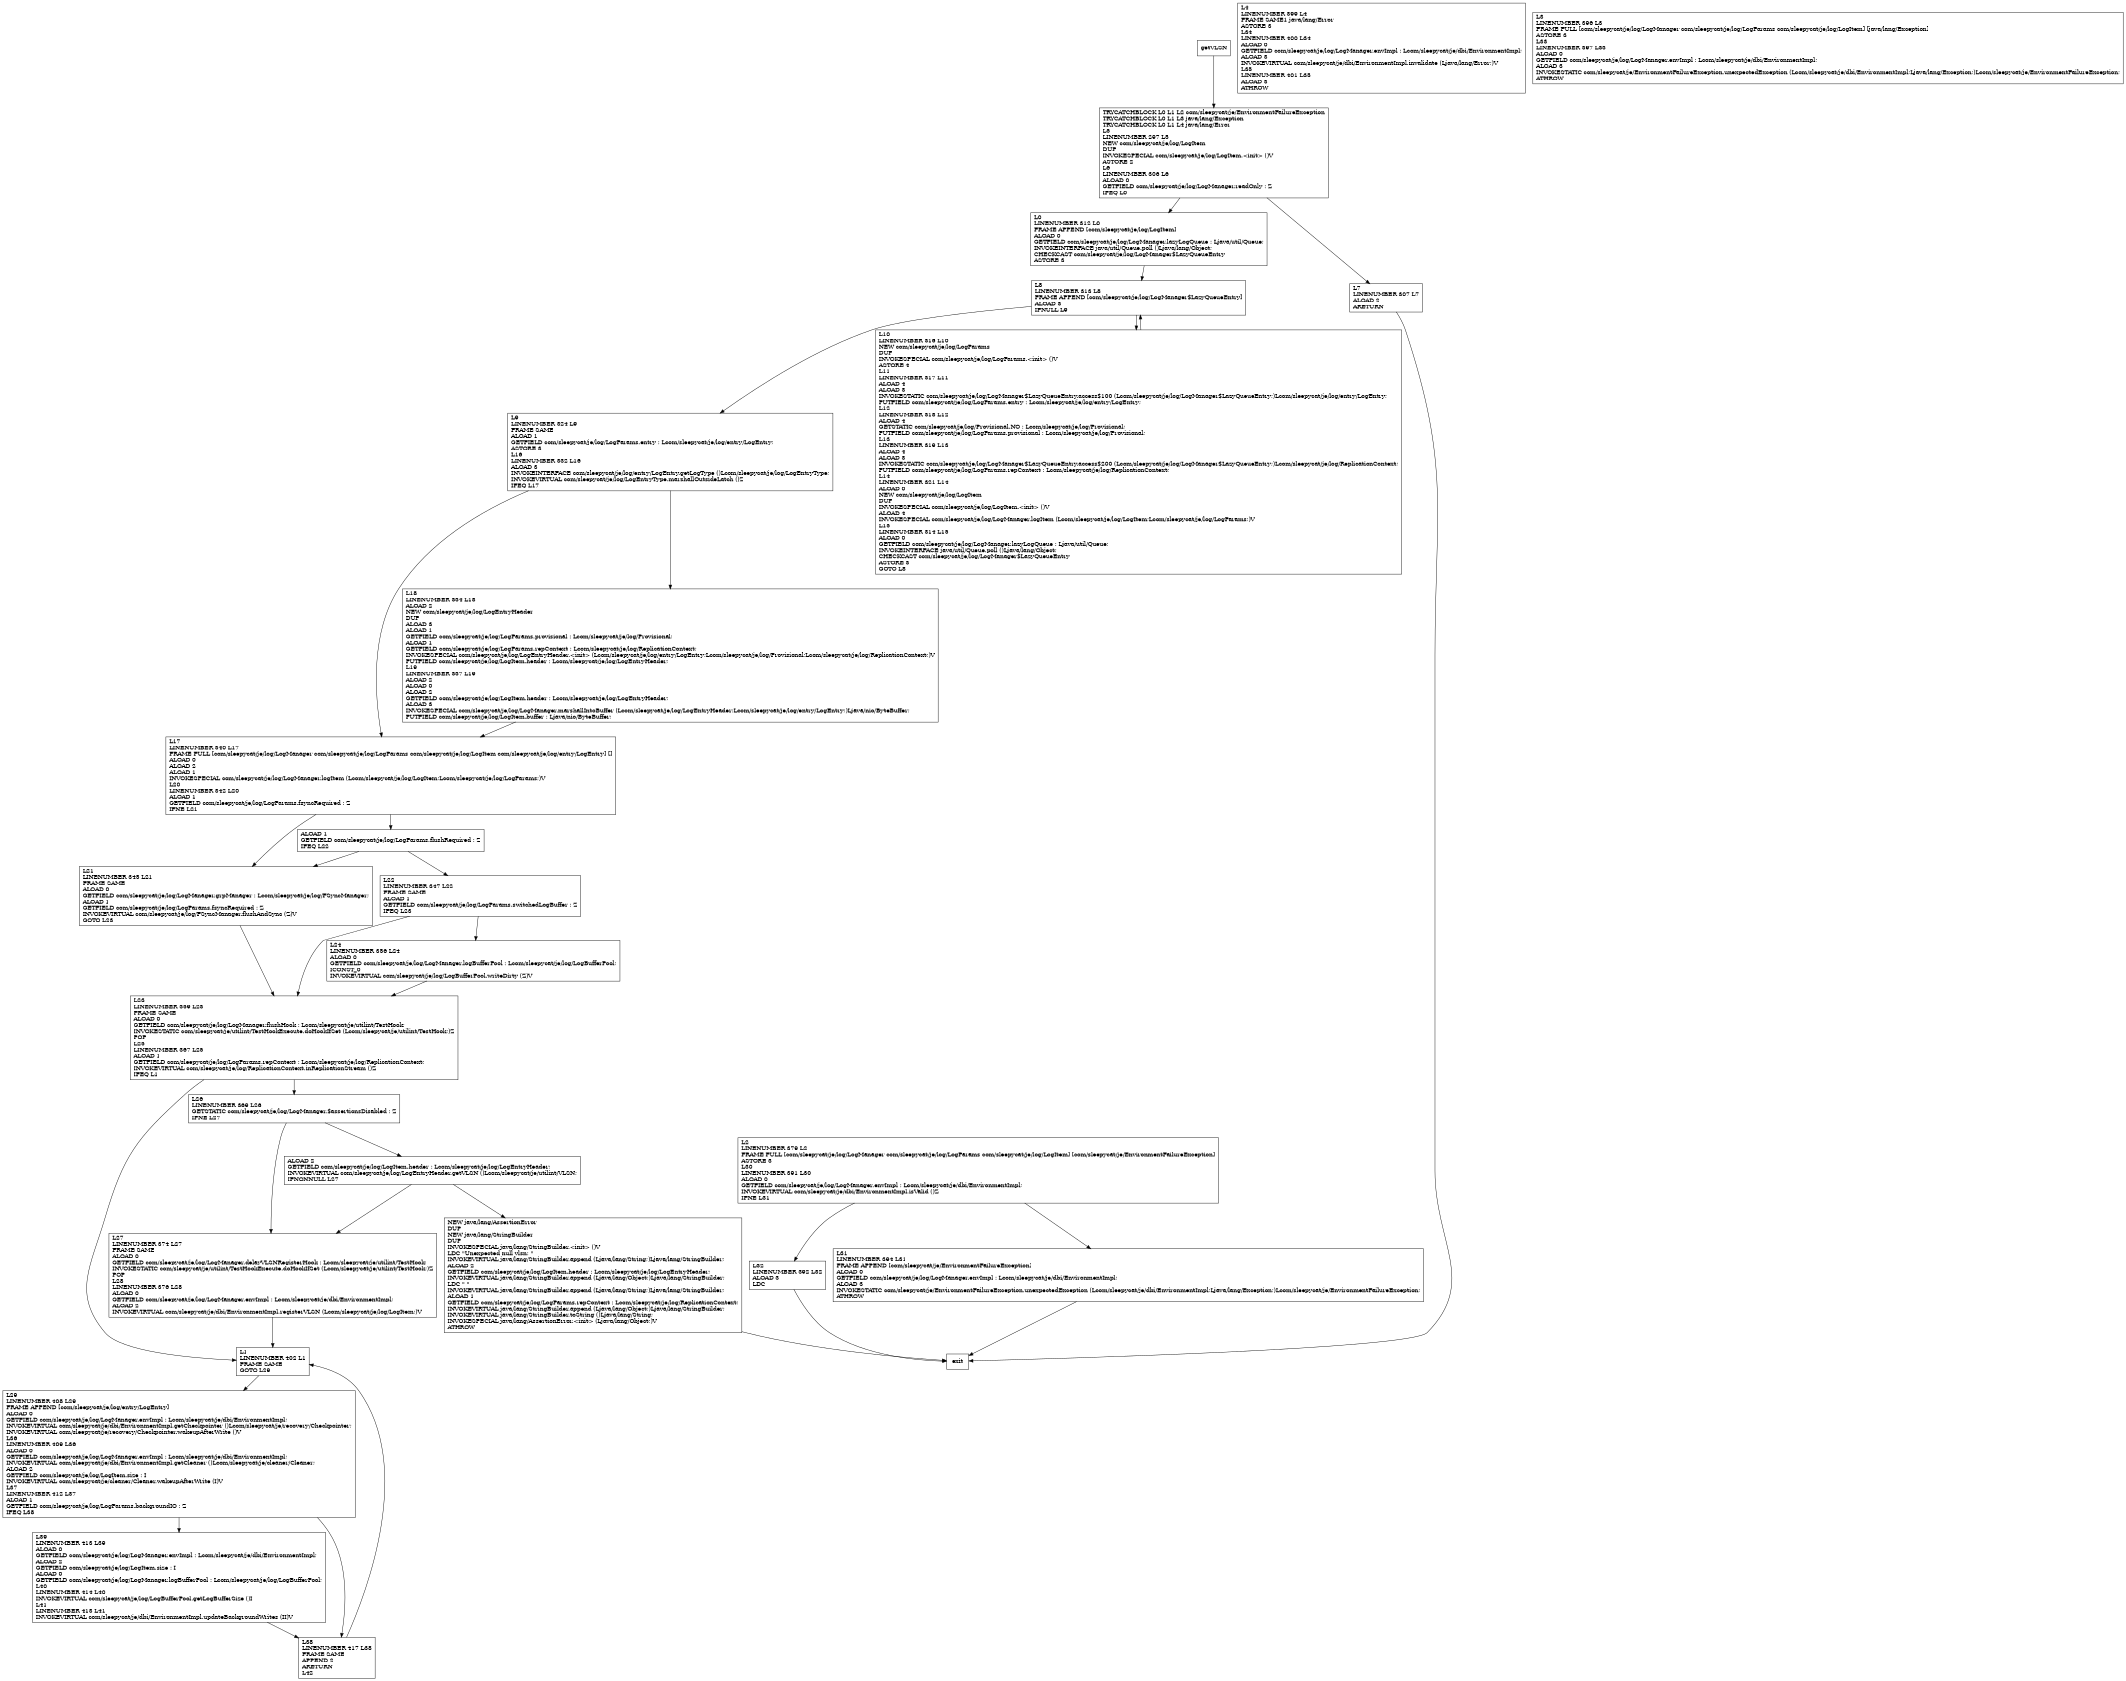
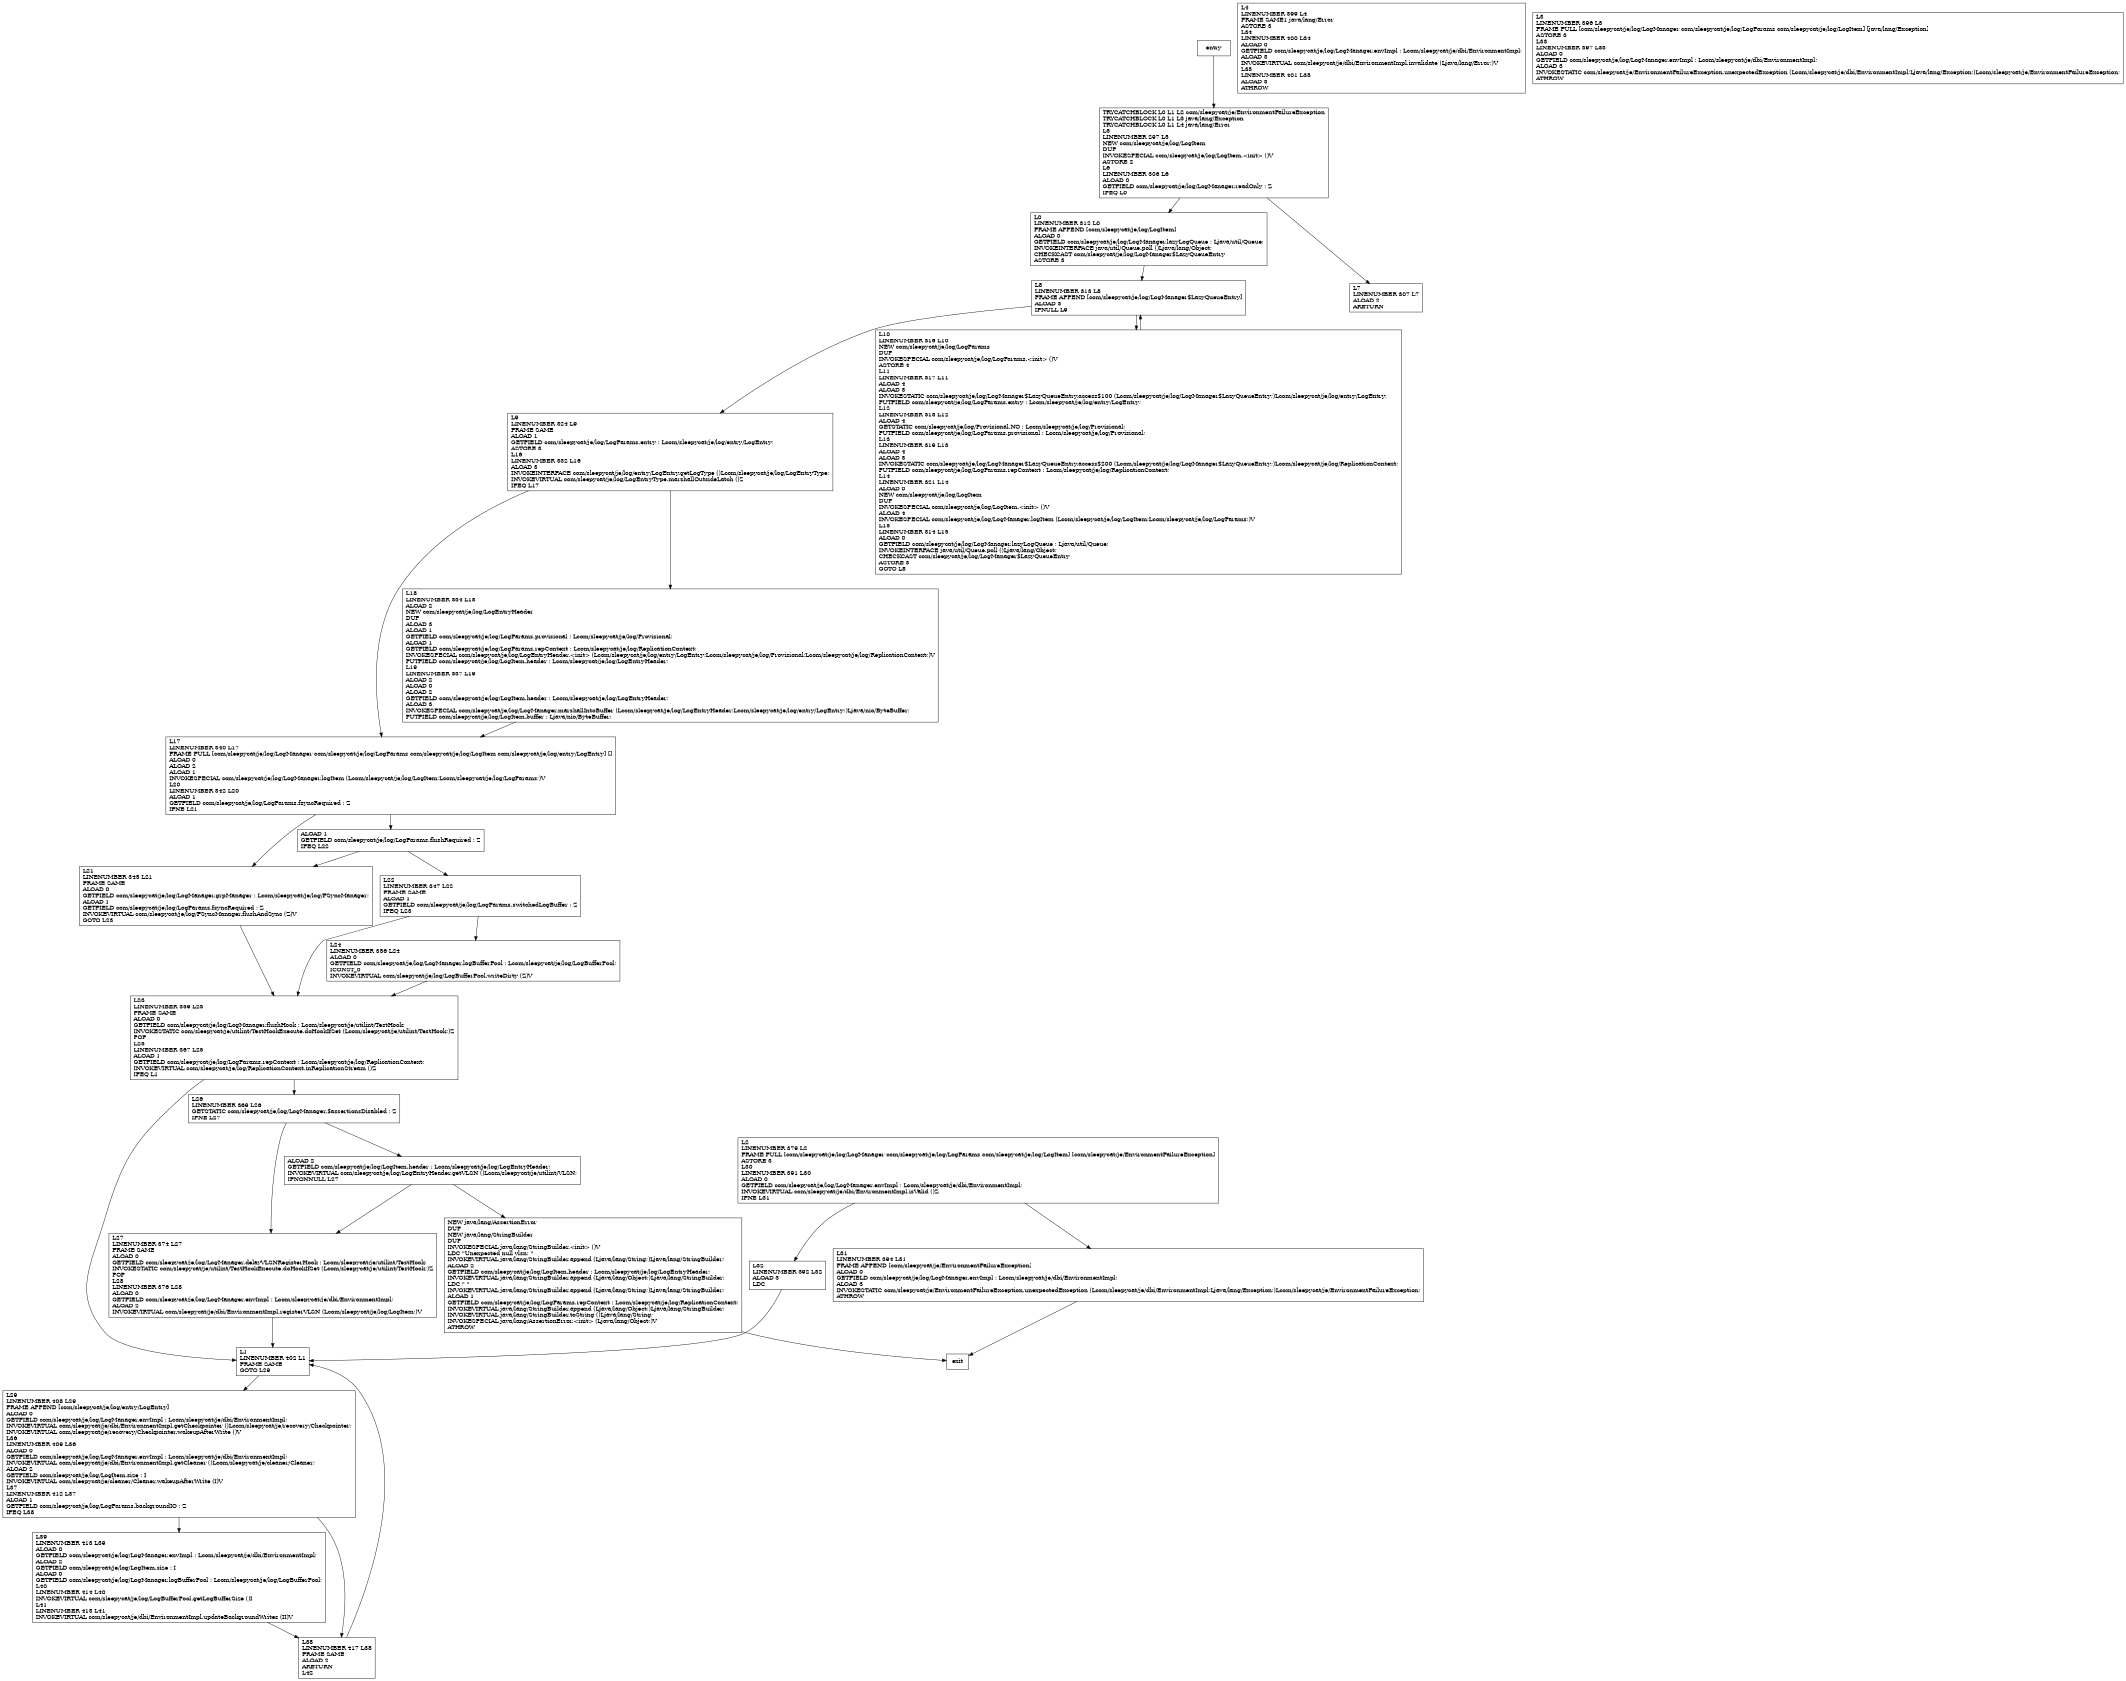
(1214, 48) -> (1214, 48)
(1435, 1051) -> none
(857, 1346) -> (559, 1354)
(337, 1658) -> (337, 1658)
